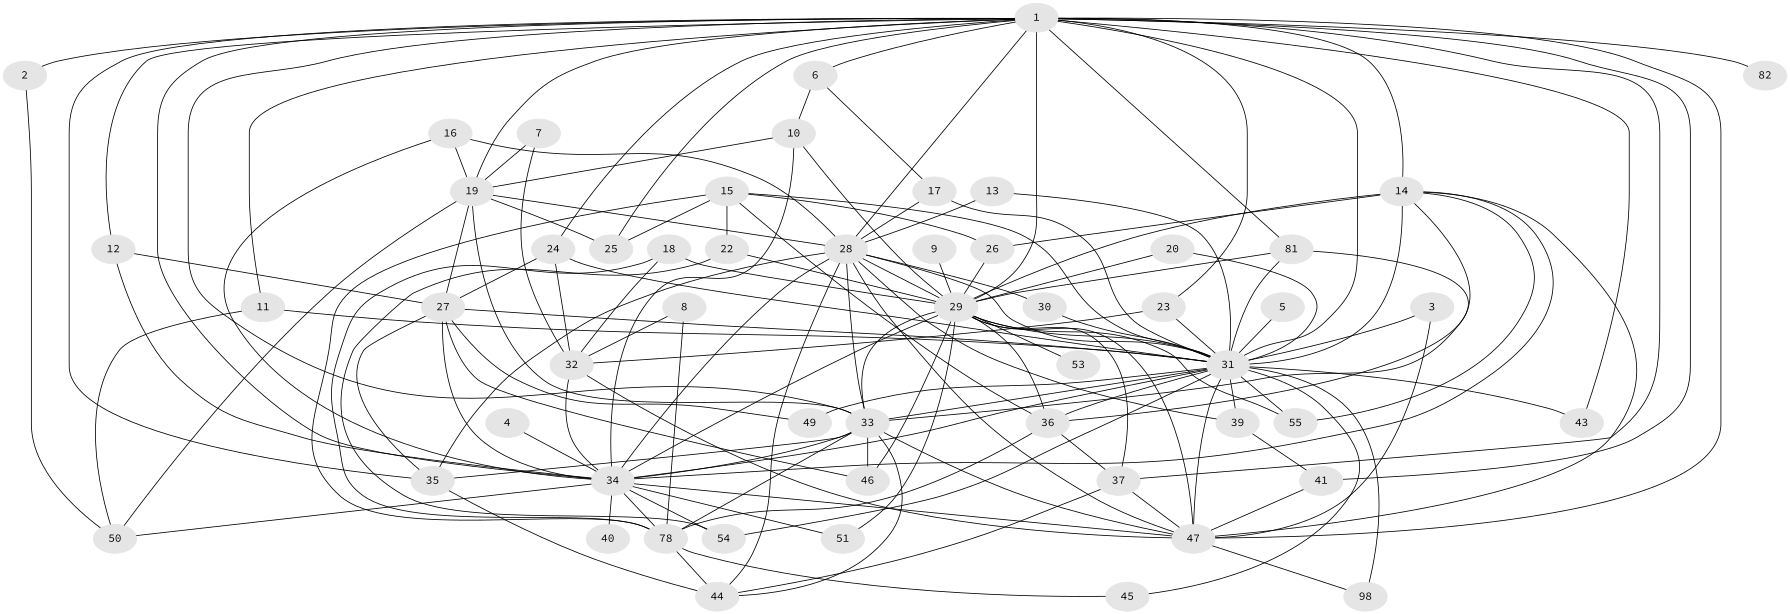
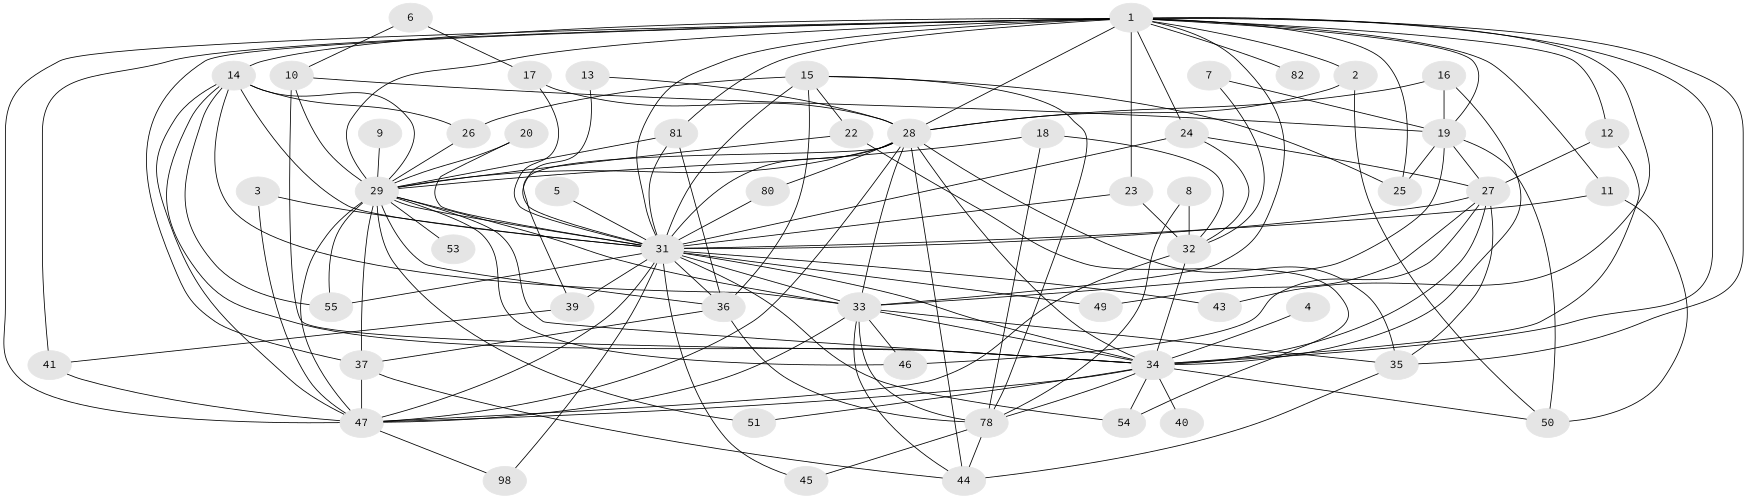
(923, 41) -> none
(651, 219) -> (1136, 113)
(1045, 307) -> (768, 191)
